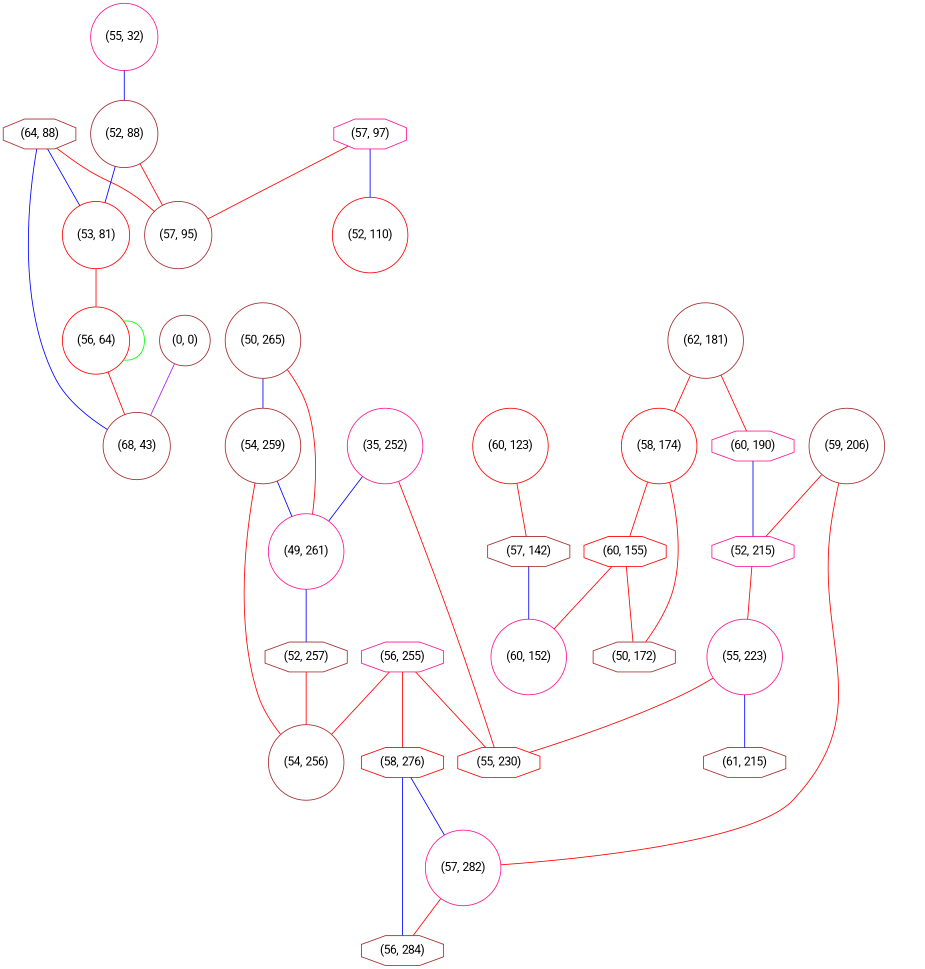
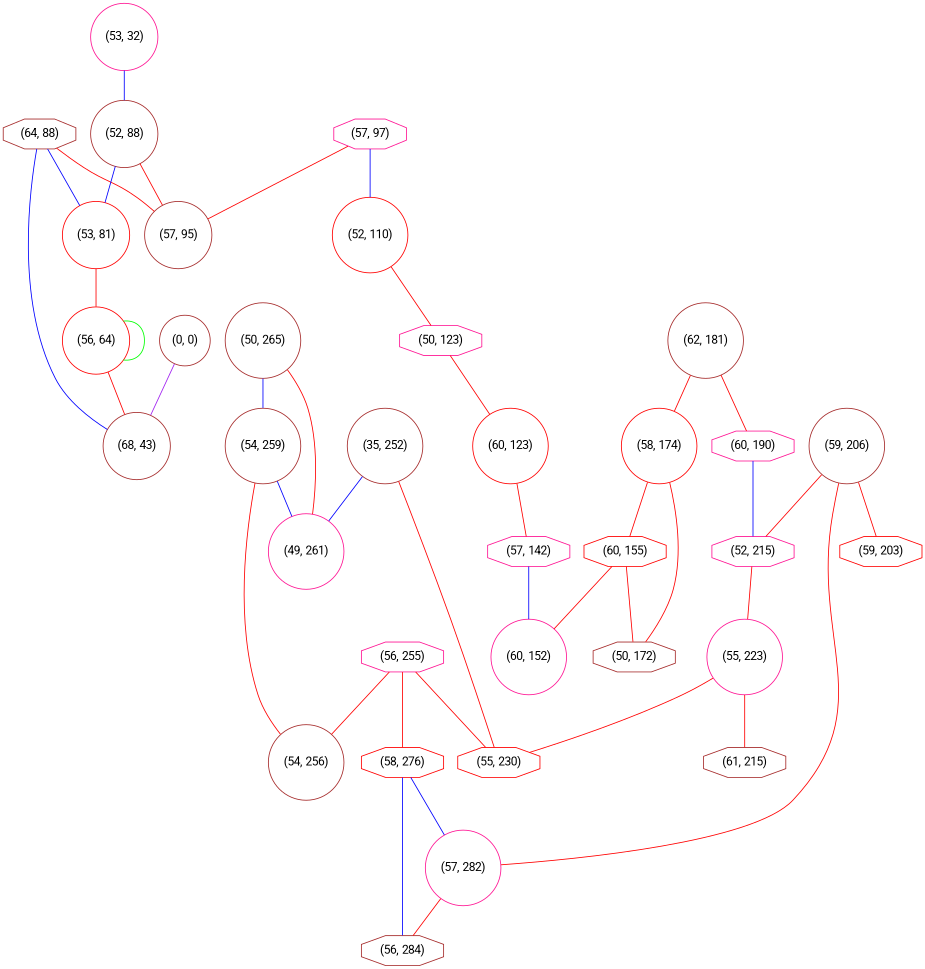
(124, 37) -> (124, 37)
none -> (441, 341)
(385, 446) -> (385, 446)
(529, 552) -> (529, 552)
none -> (881, 552)
(306, 657) -> none
(745, 721) -> (745, 721)
